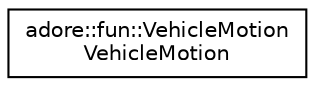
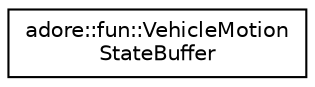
(157, 43) -> (157, 43)
